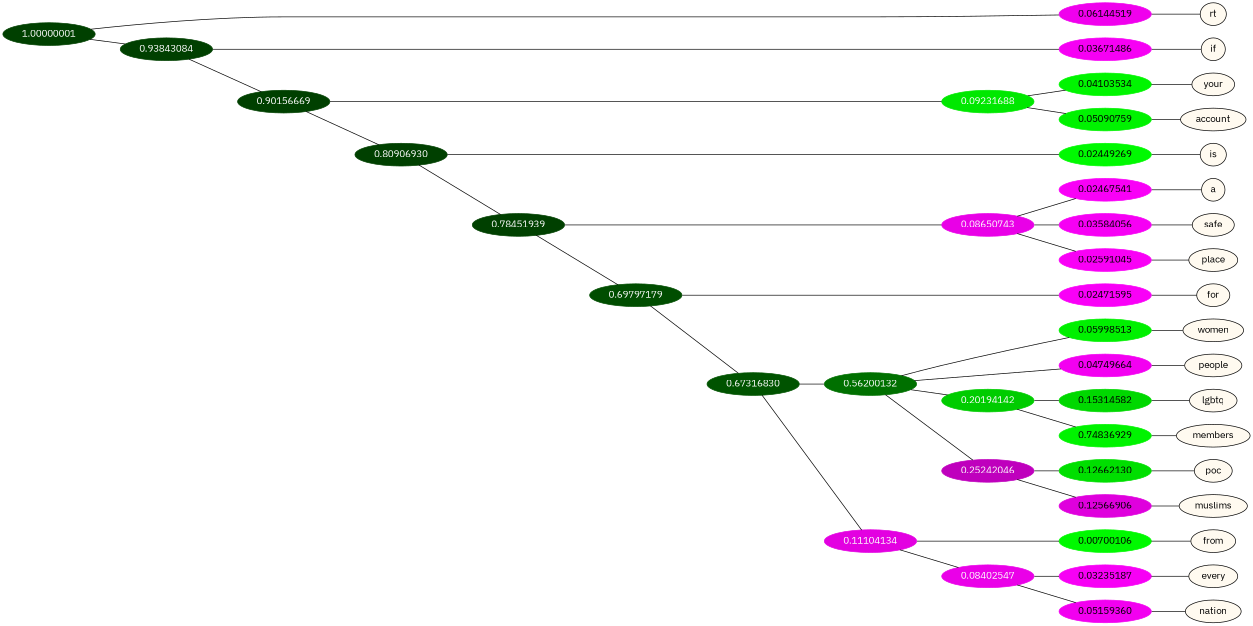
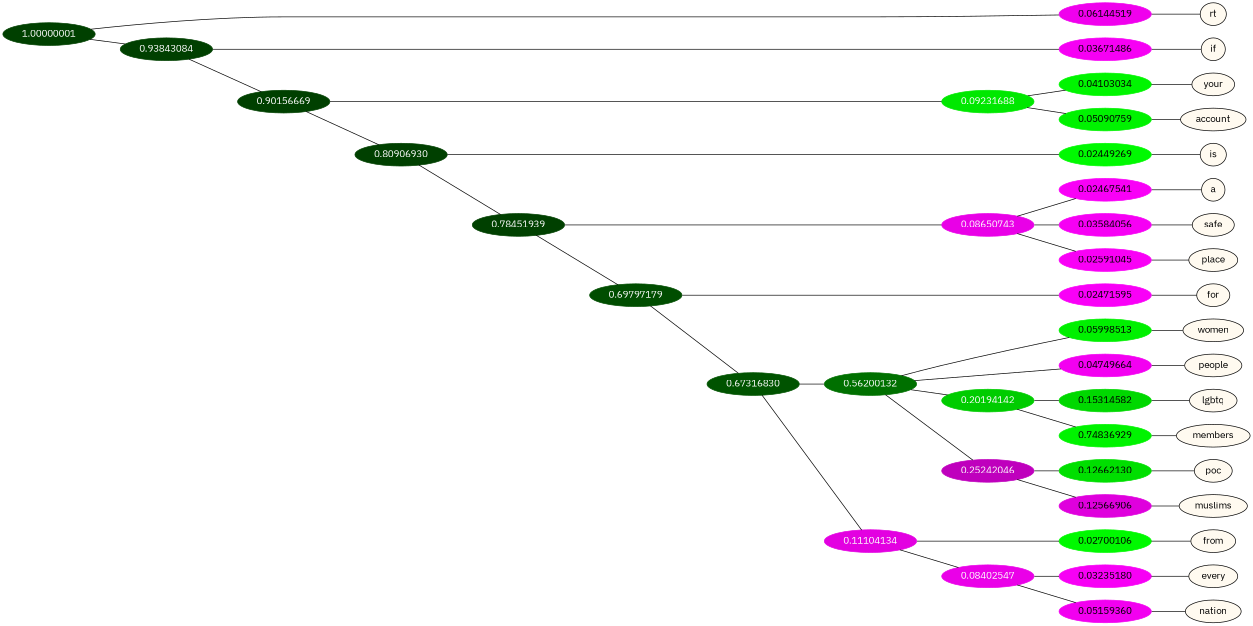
(1105, 84) -> (1105, 84)
(1105, 541) -> (1105, 541)
(1105, 576) -> (1105, 576)
